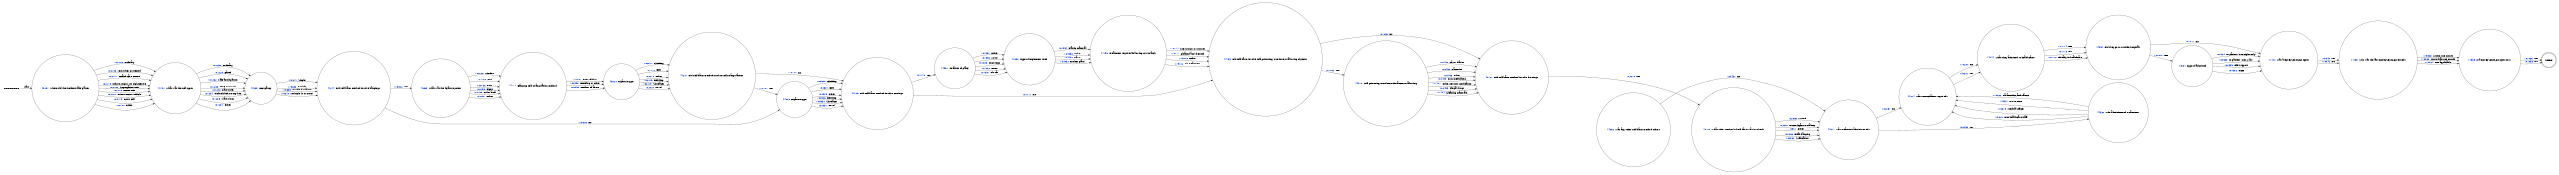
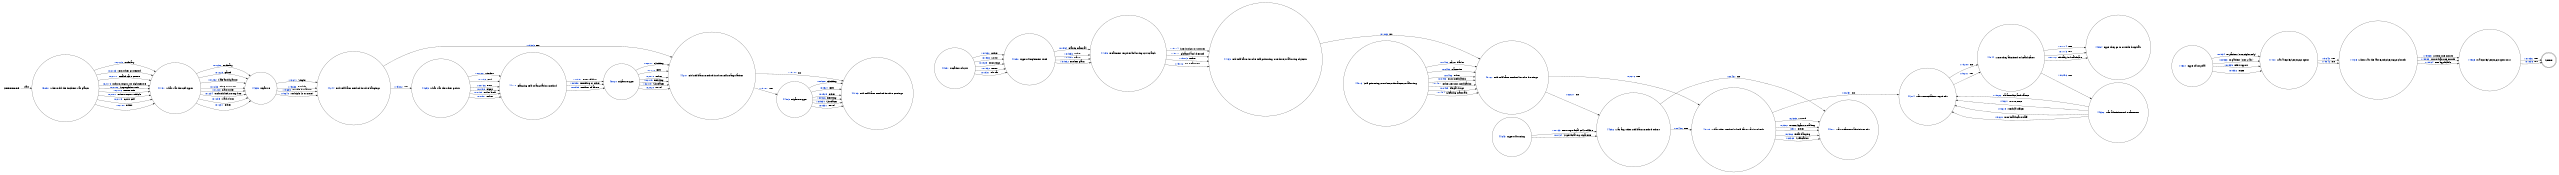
(2205, 43) -> none
(2123, 47) -> (2123, 47)
(2015, 58) -> (2015, 58)
(2160, 58) -> none
(2382, 60) -> (2382, 60)
(2197, 66) -> (2197, 66)
(959, 68) -> (959, 68)
(1332, 73) -> none
(923, 79) -> none
(12, 88) -> (12, 88)
(70, 88) -> (70, 88)
(265, 88) -> (265, 88)
(445, 88) -> (445, 88)
(1063, 96) -> none
none -> (1572, 103)
(2123, 112) -> (2123, 112)
(1888, 113) -> (1834, 96)
(582, 124) -> (526, 47)
(1983, 128) -> (2066, 86)
none -> (1680, 130)
none -> (1512, 137)
